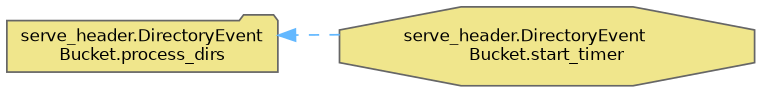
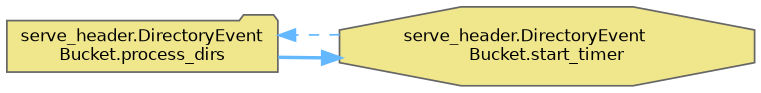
none -> (300, 58)
